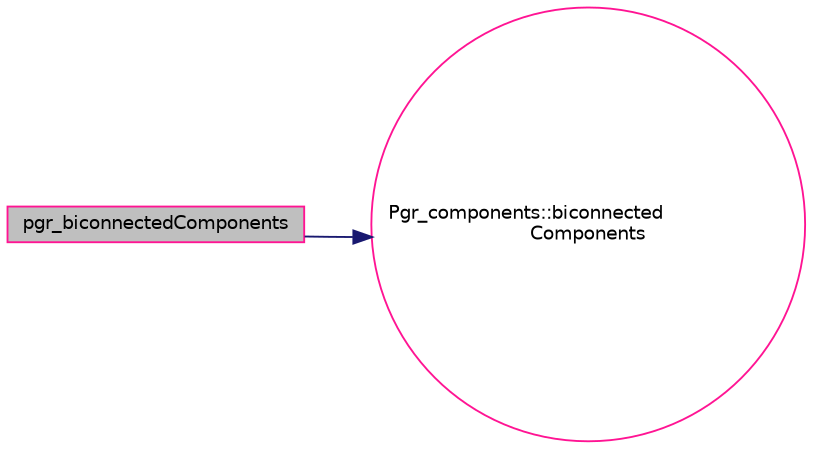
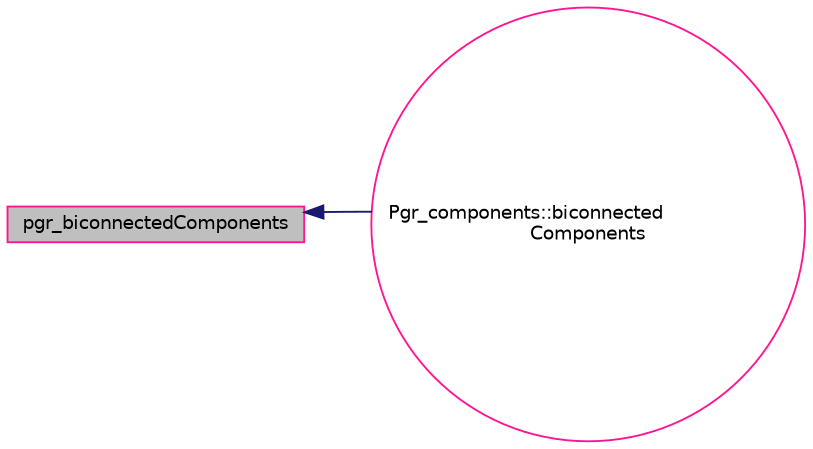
(329, 237) -> (348, 212)
